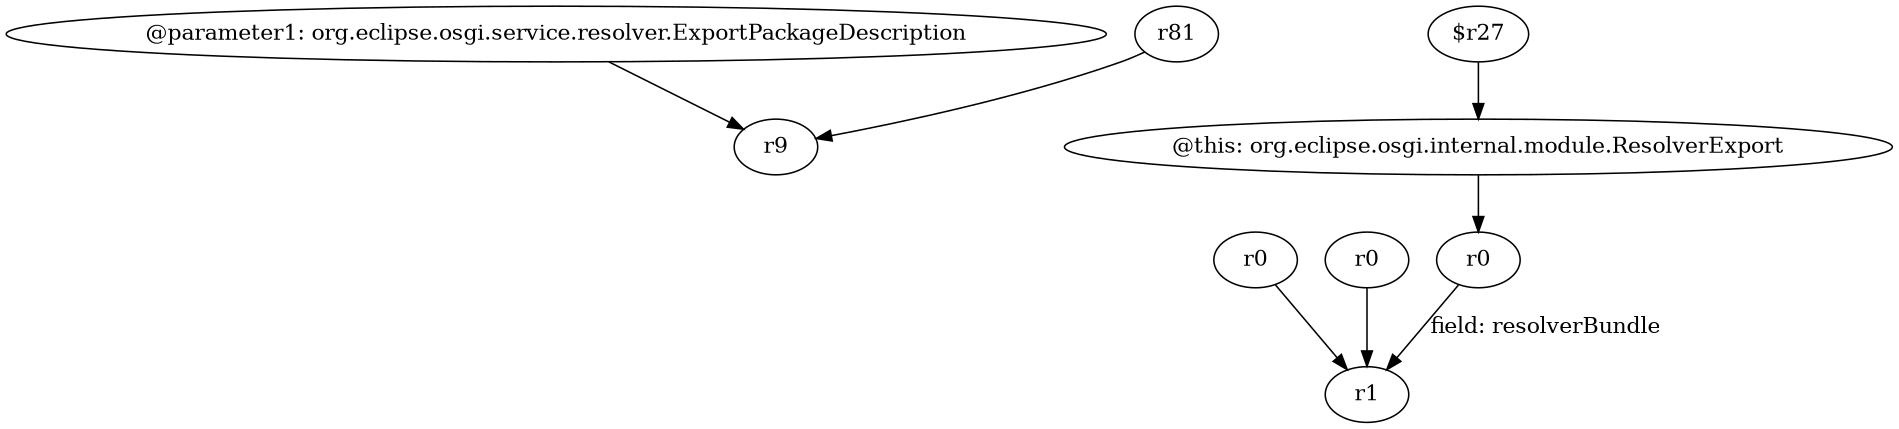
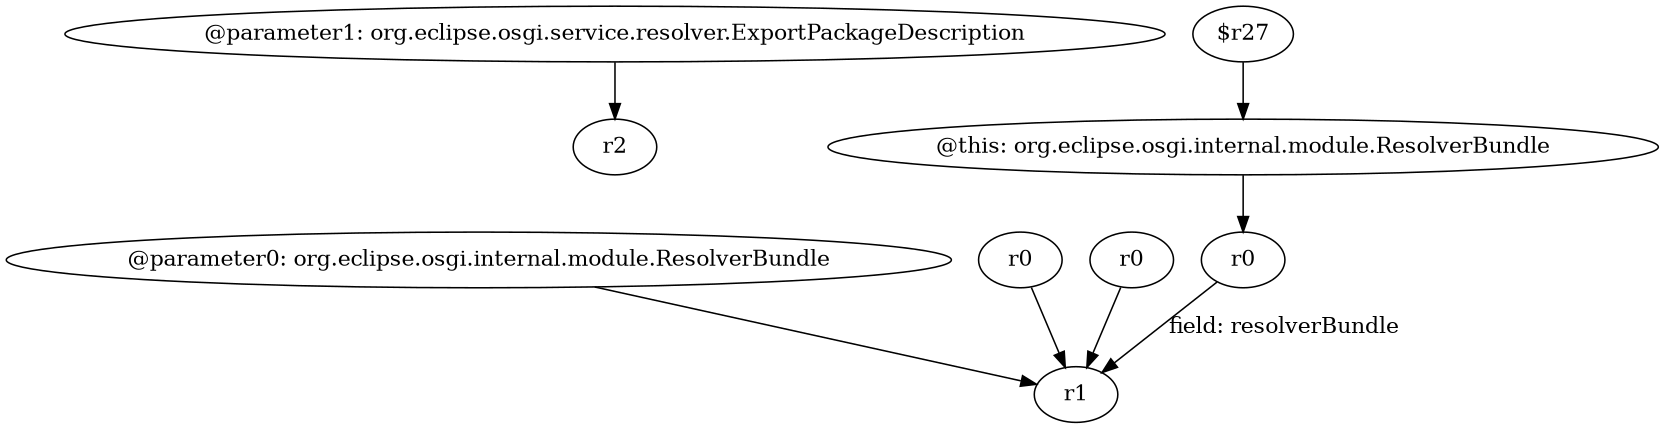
(1177, 34) -> none
(776, 147) -> (615, 147)
(1478, 147) -> (1243, 147)
none -> (479, 260)
